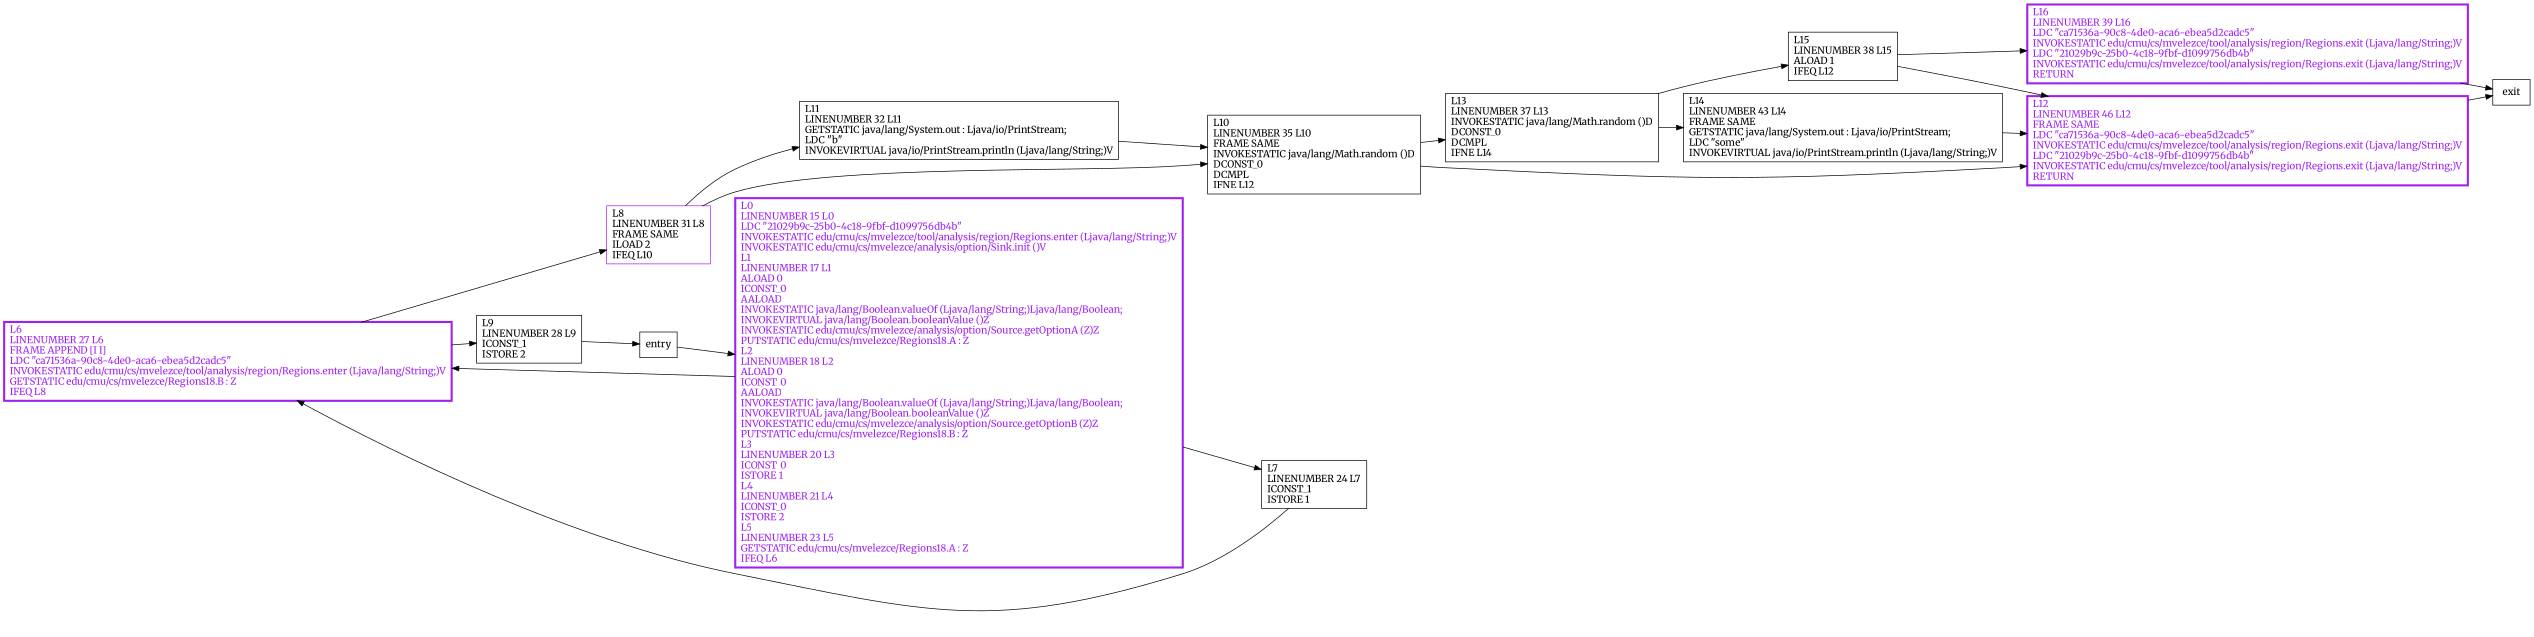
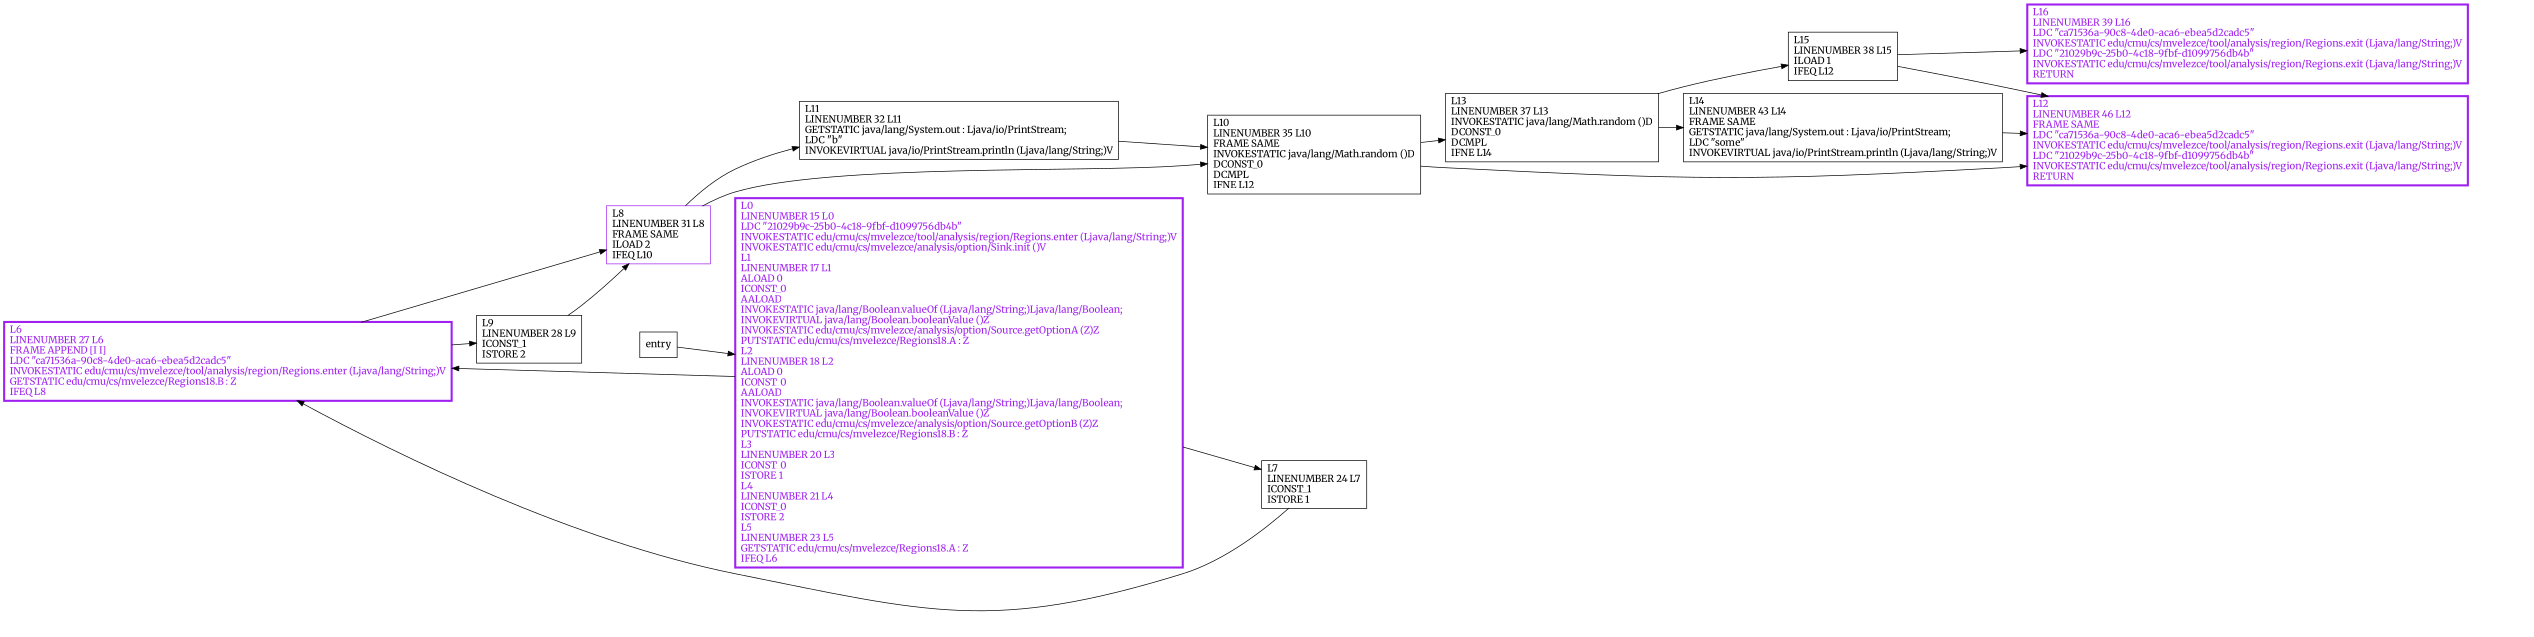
(1843, 56) -> (1843, 56)
(2511, 92) -> none
(607, 343) -> (597, 293)
